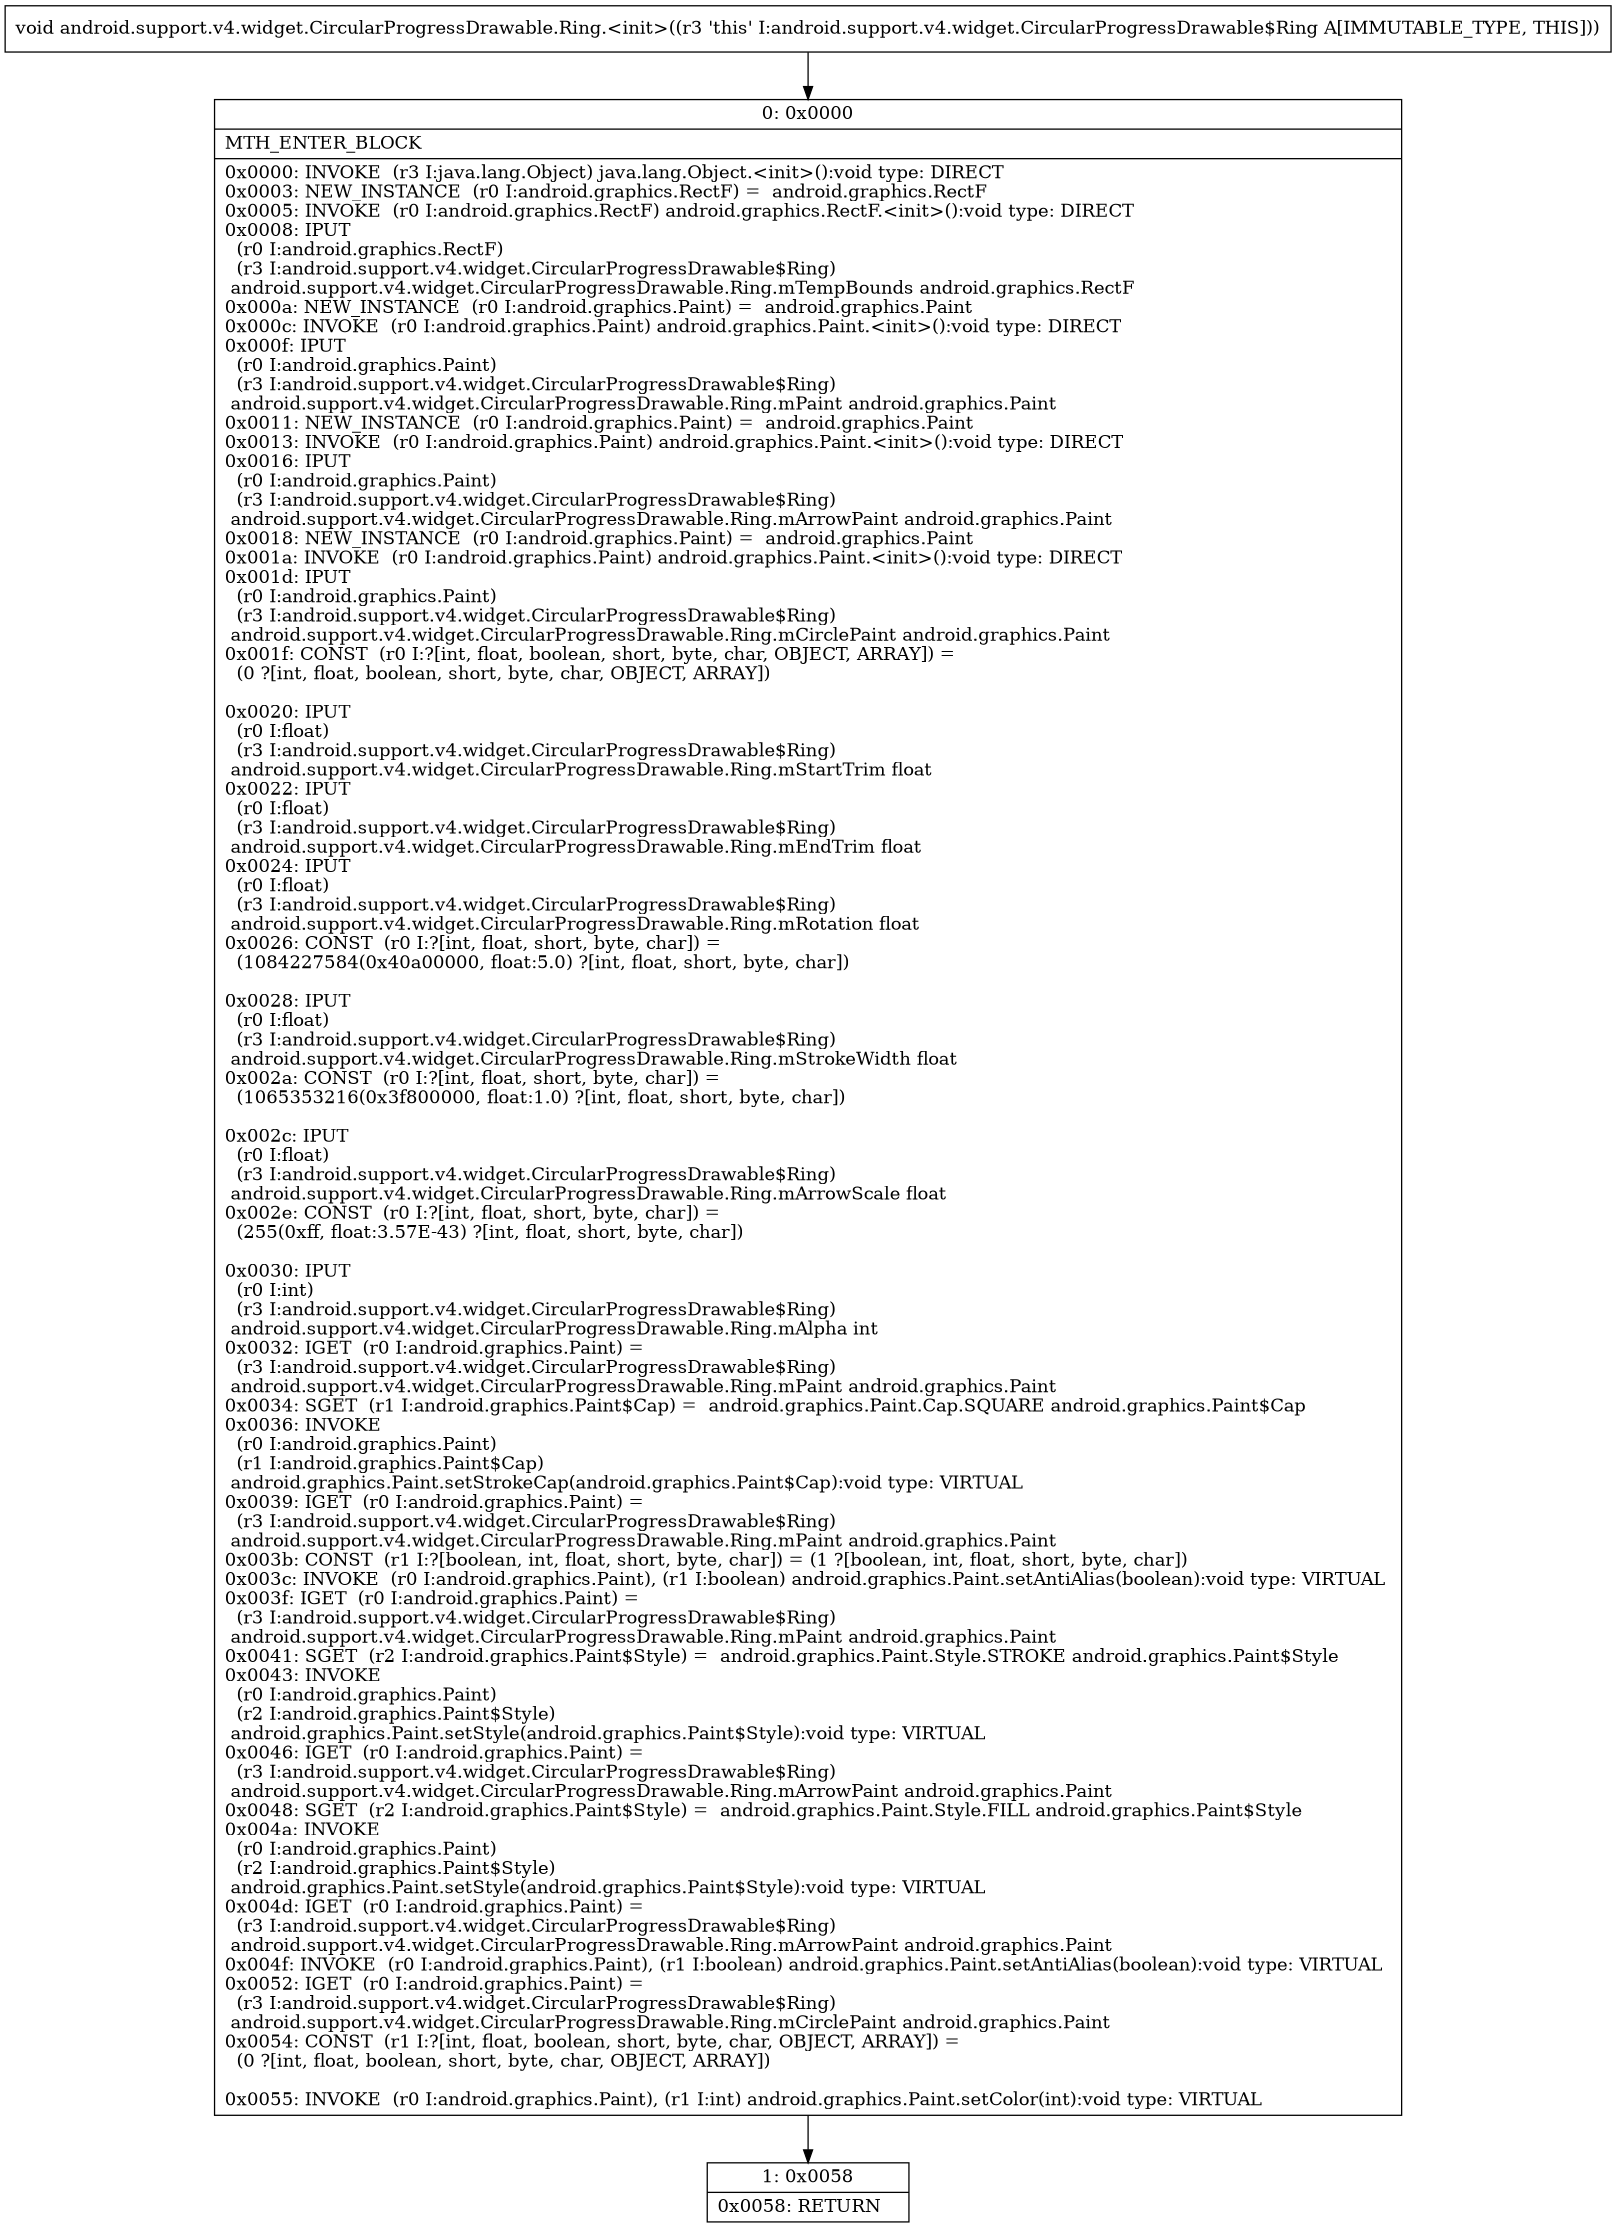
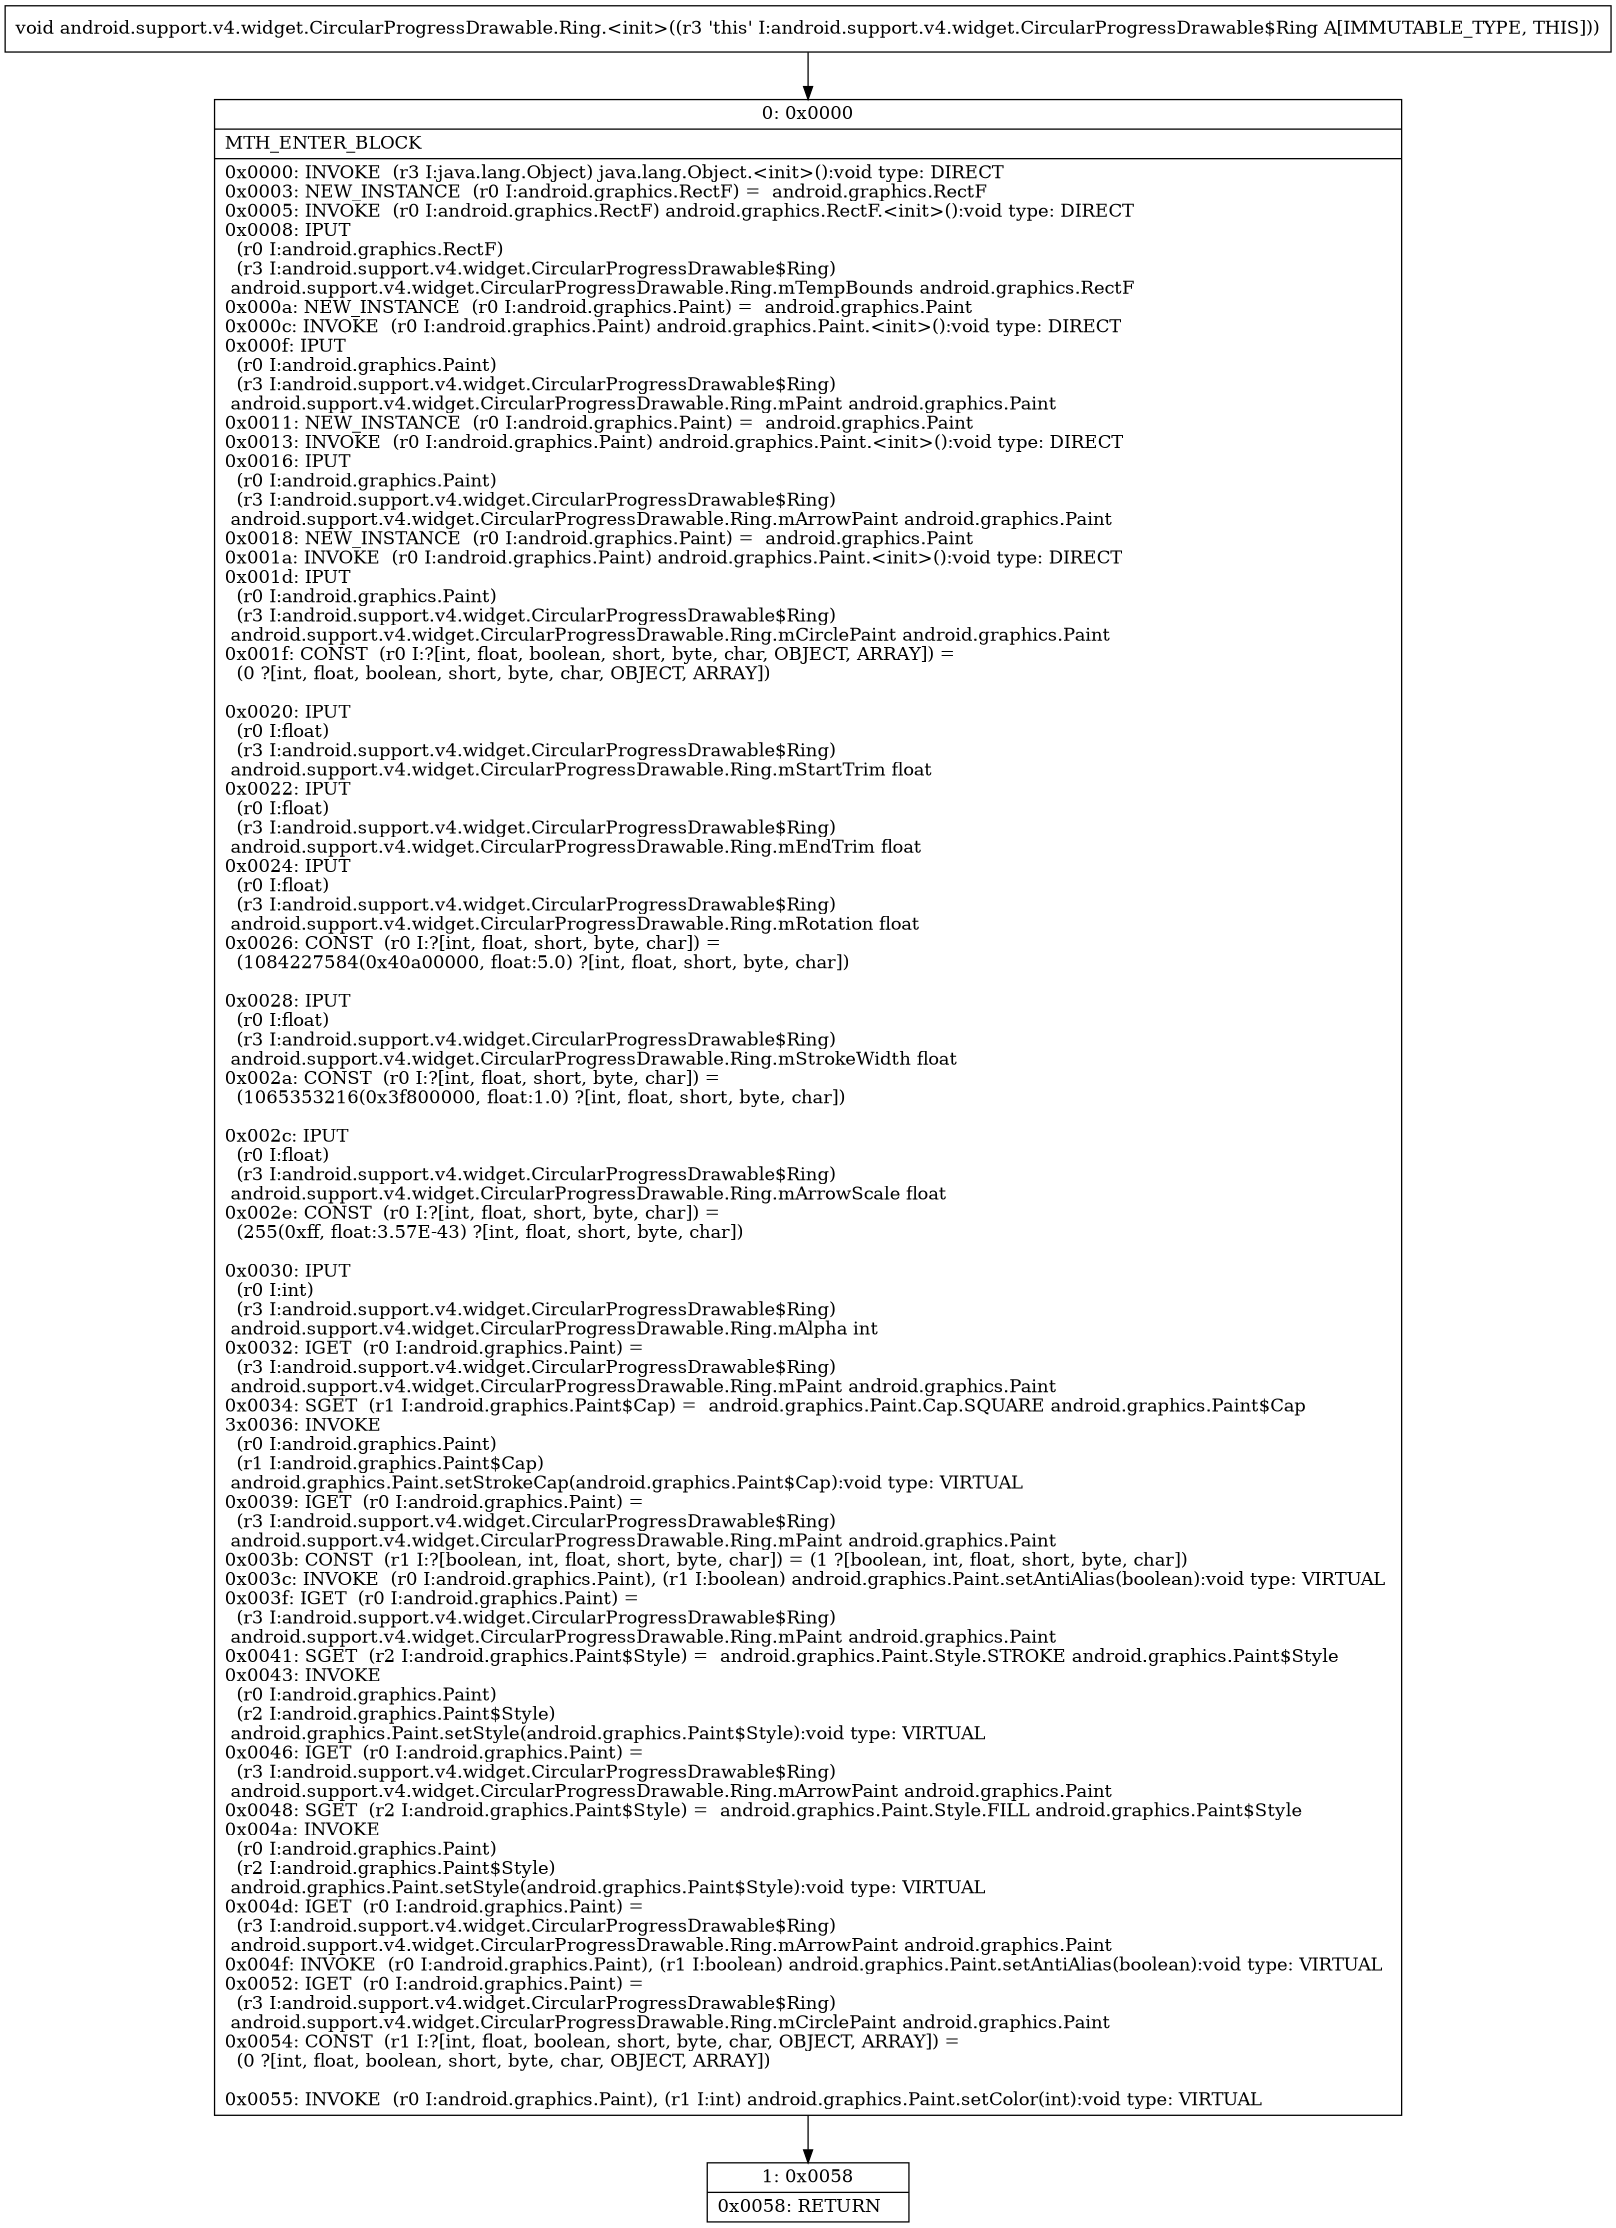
(309, 1425) -> (309, 1425)
